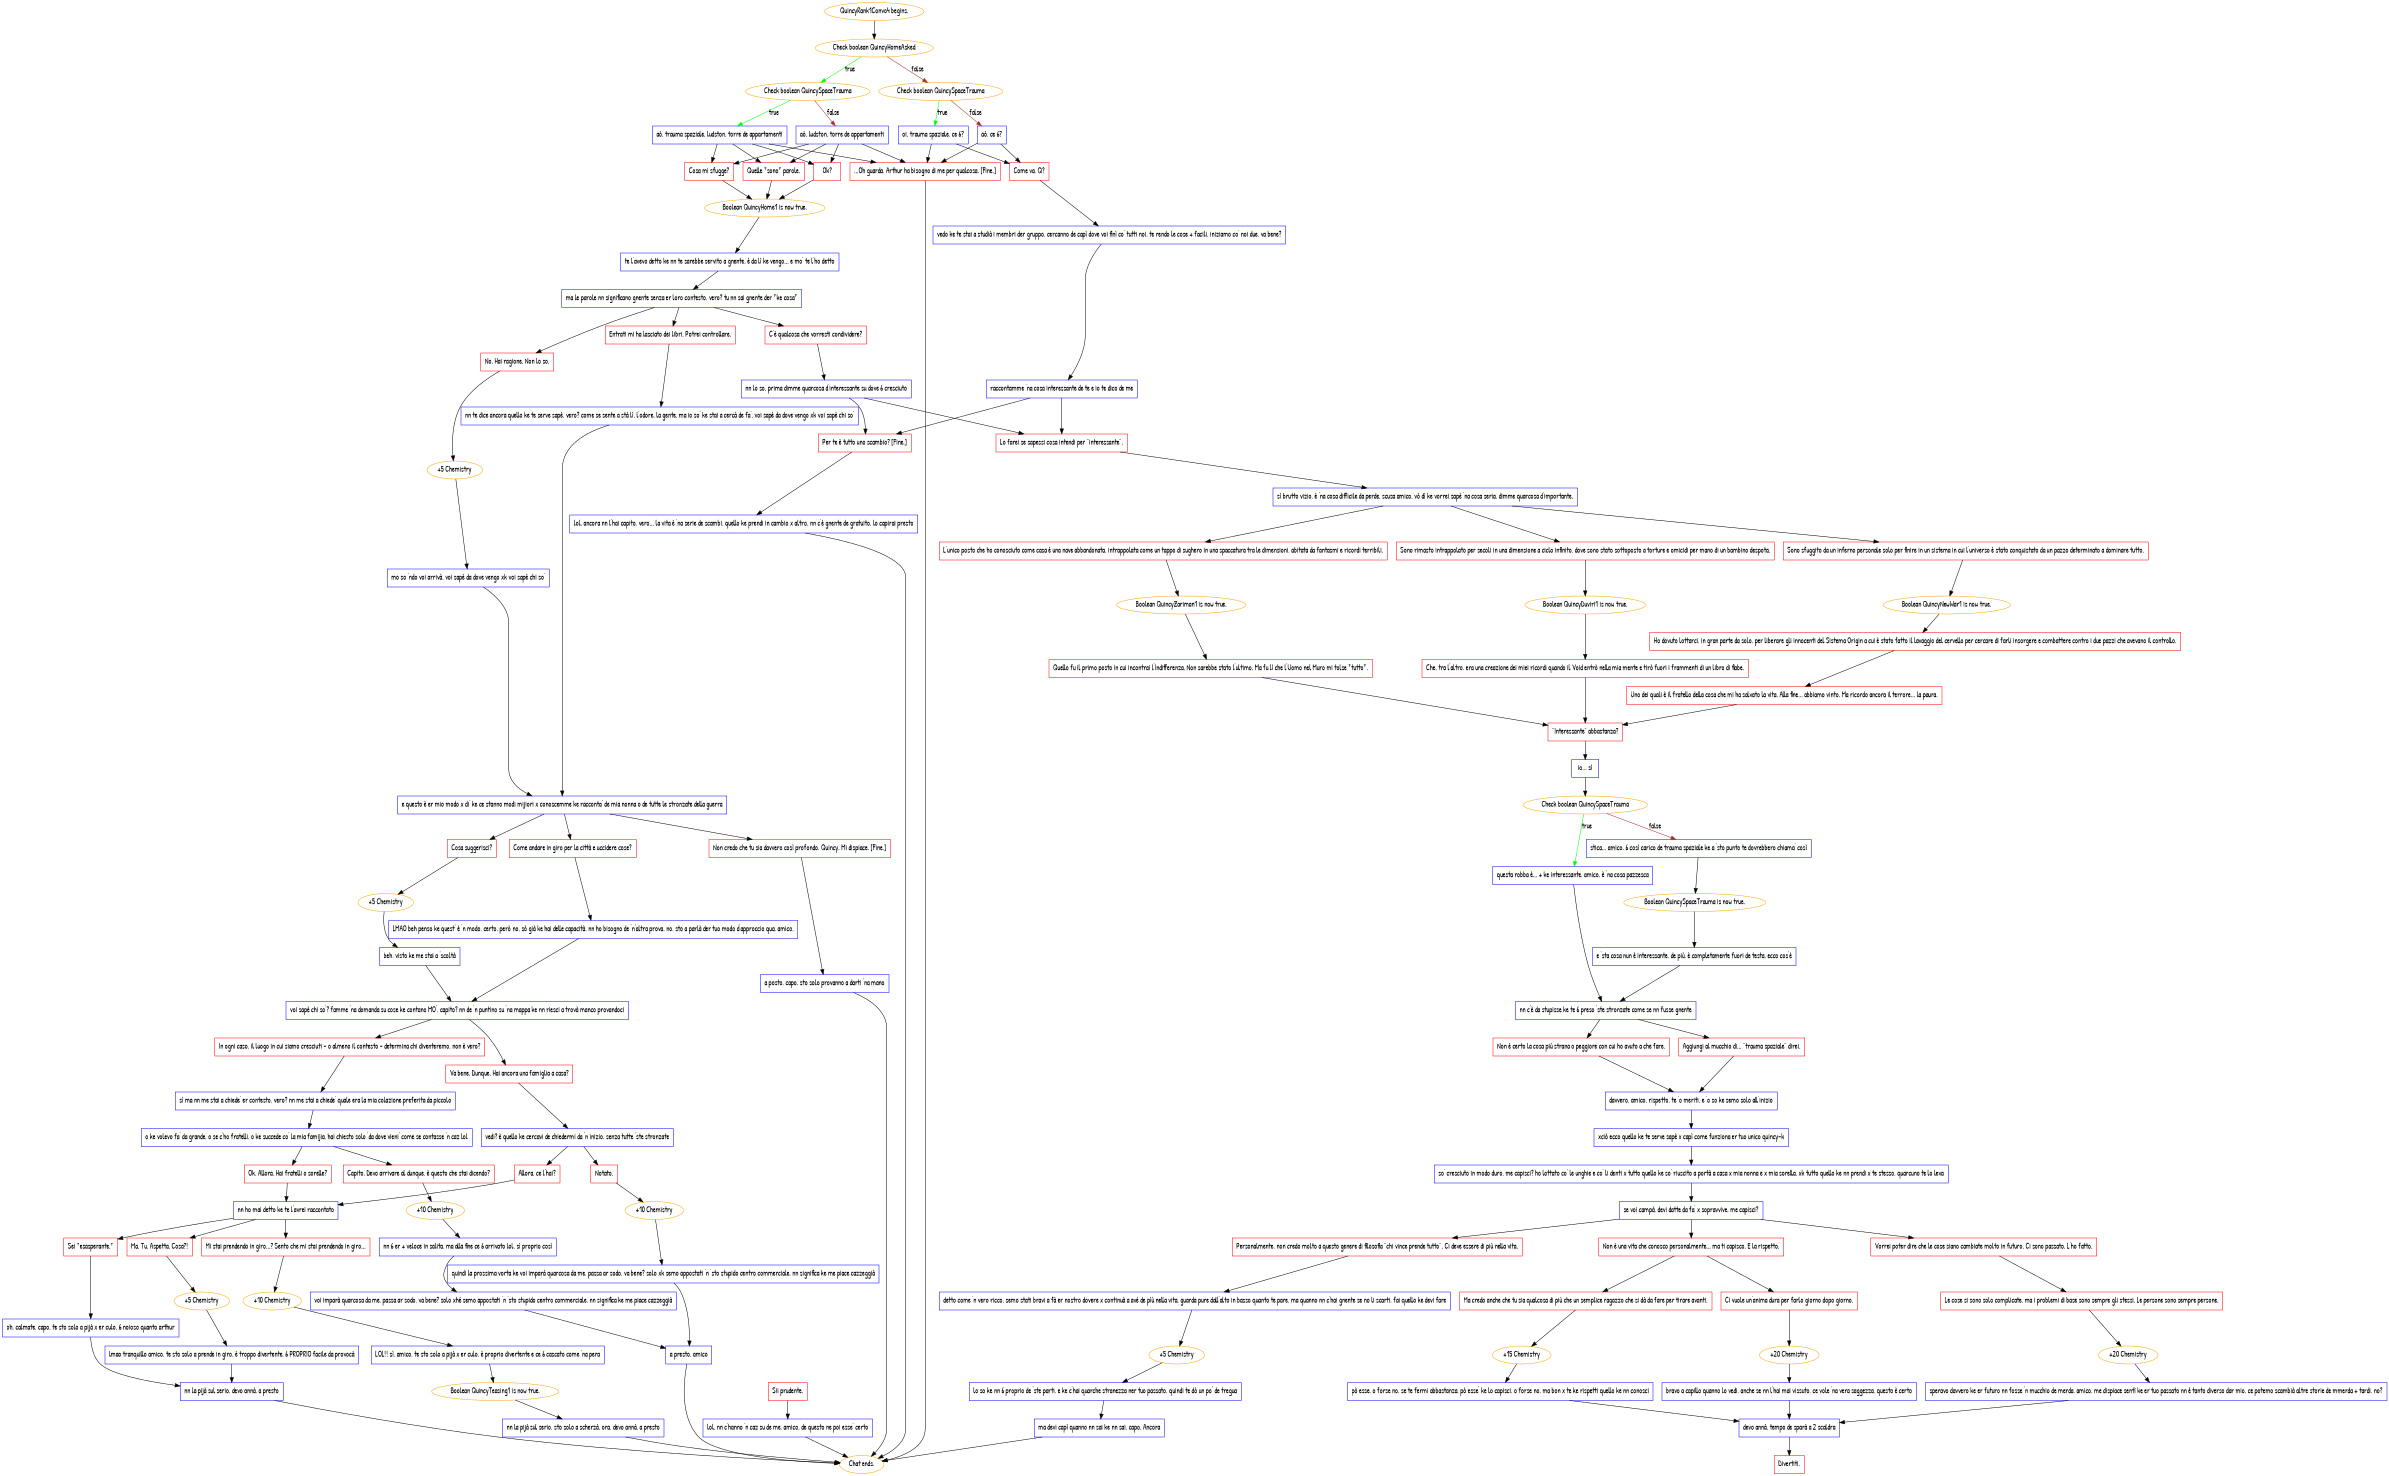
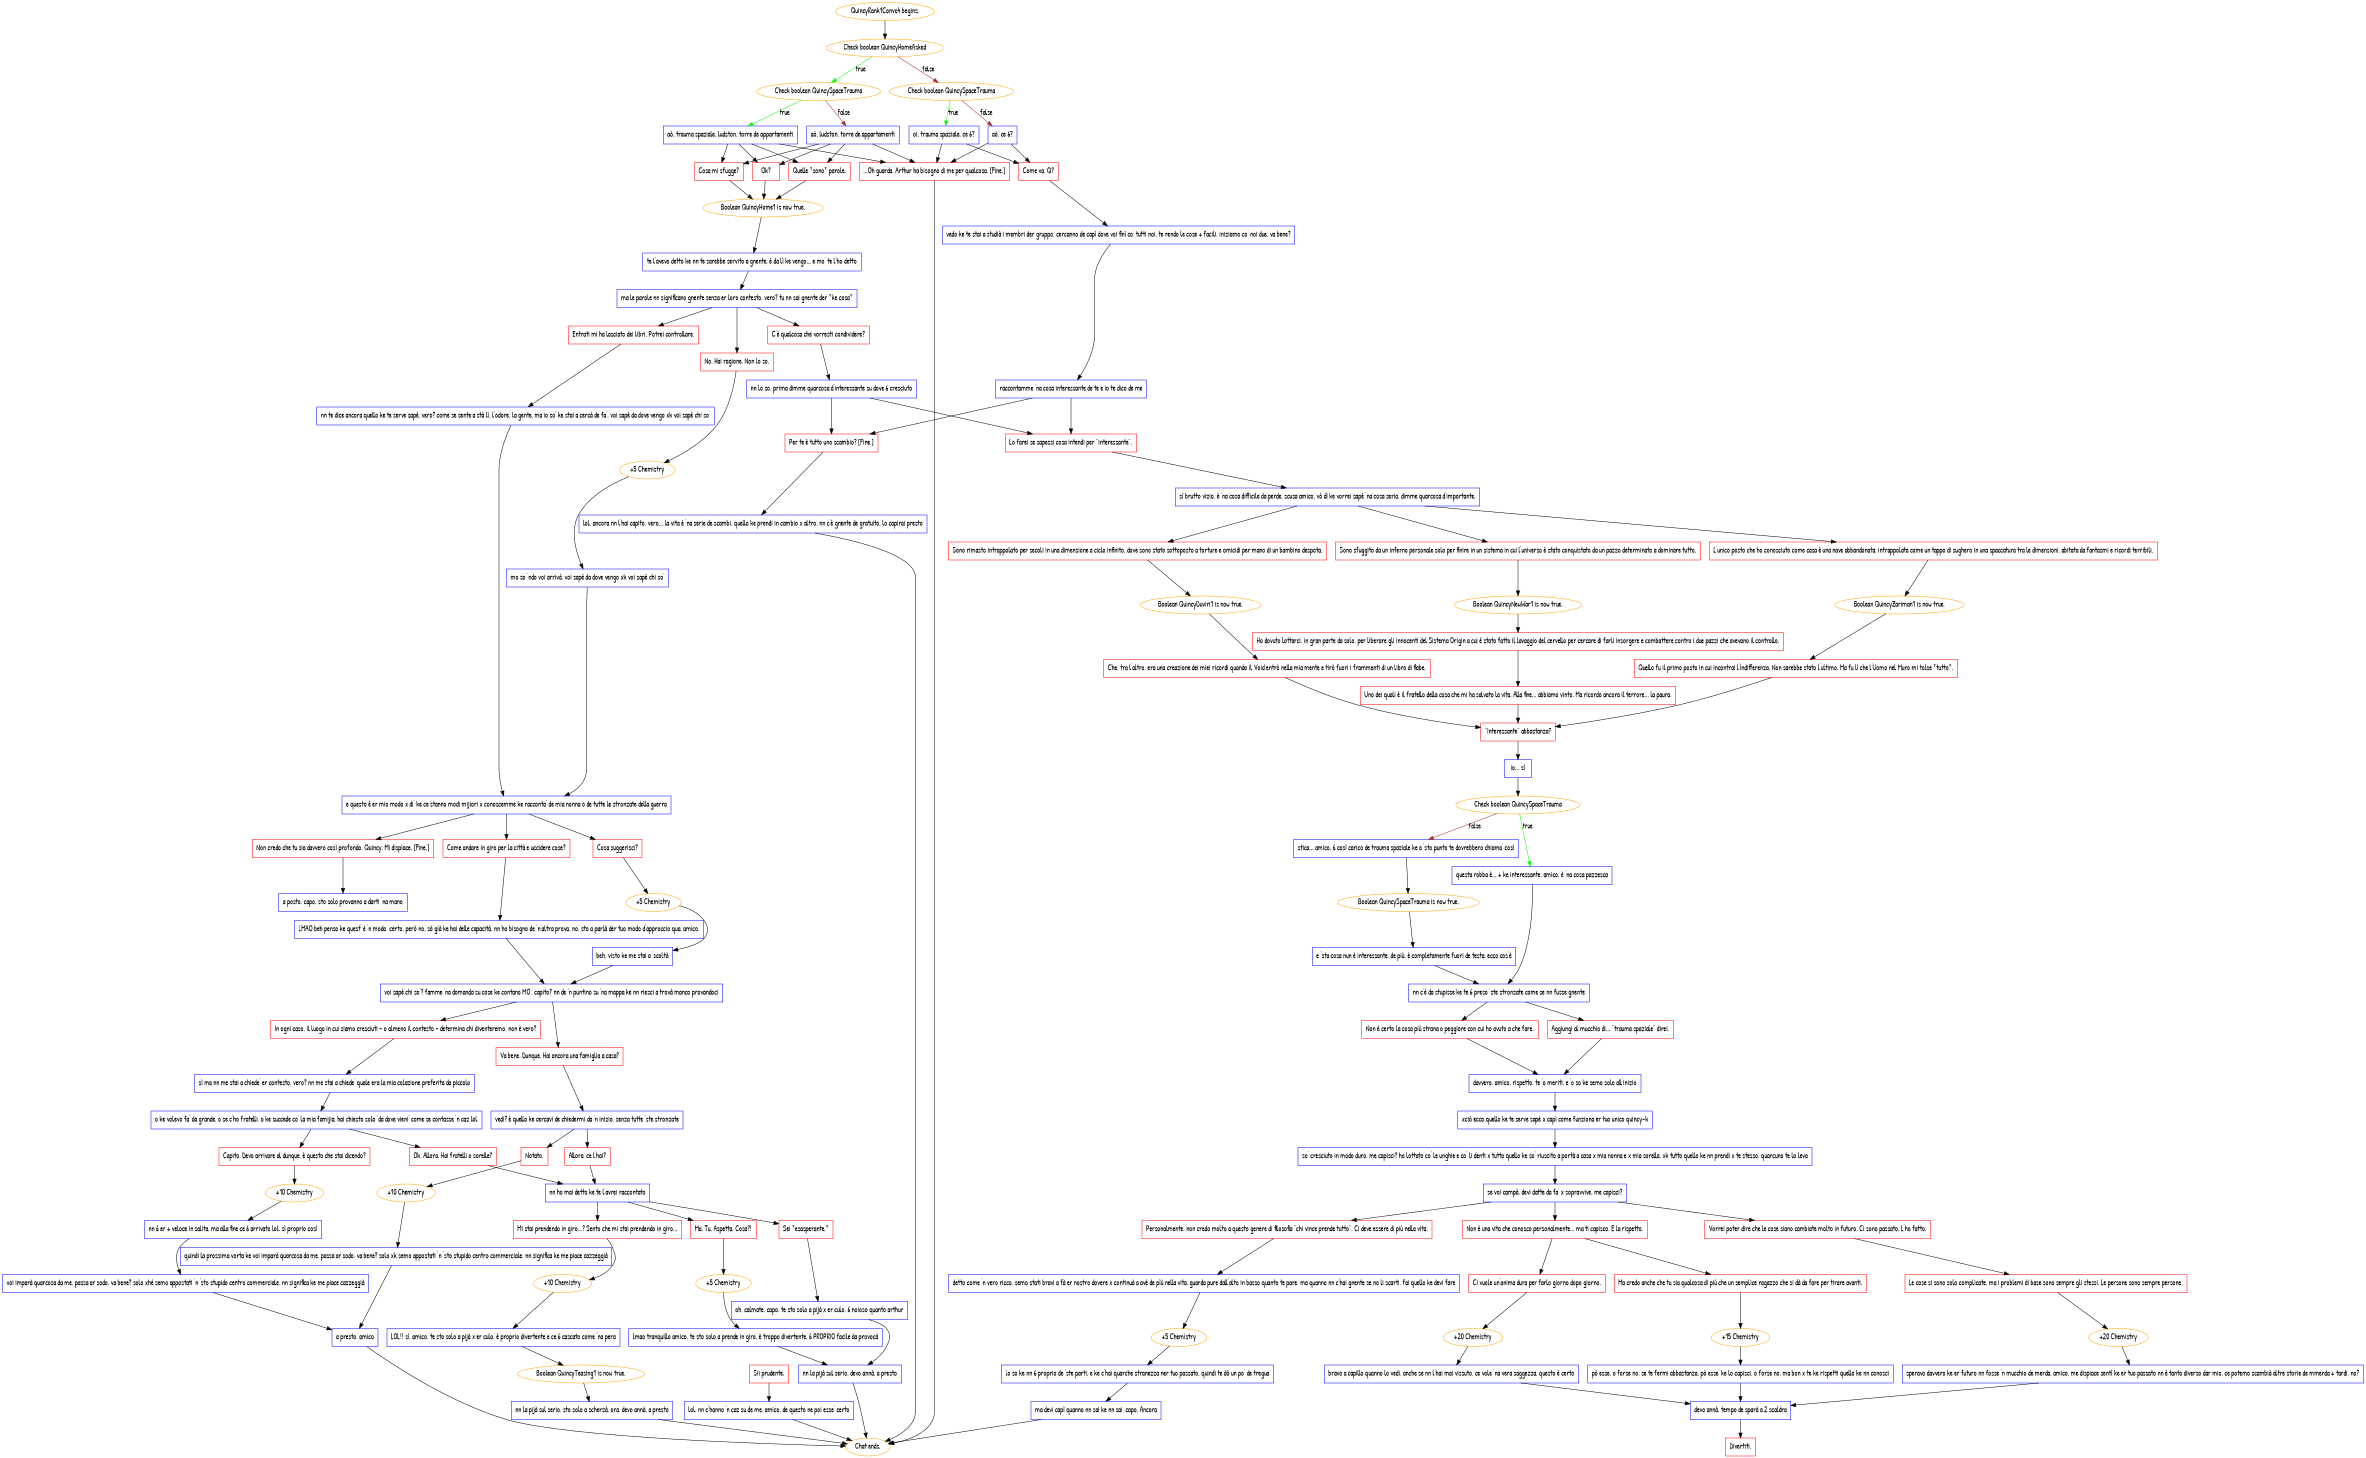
(887, 1216) -> none
